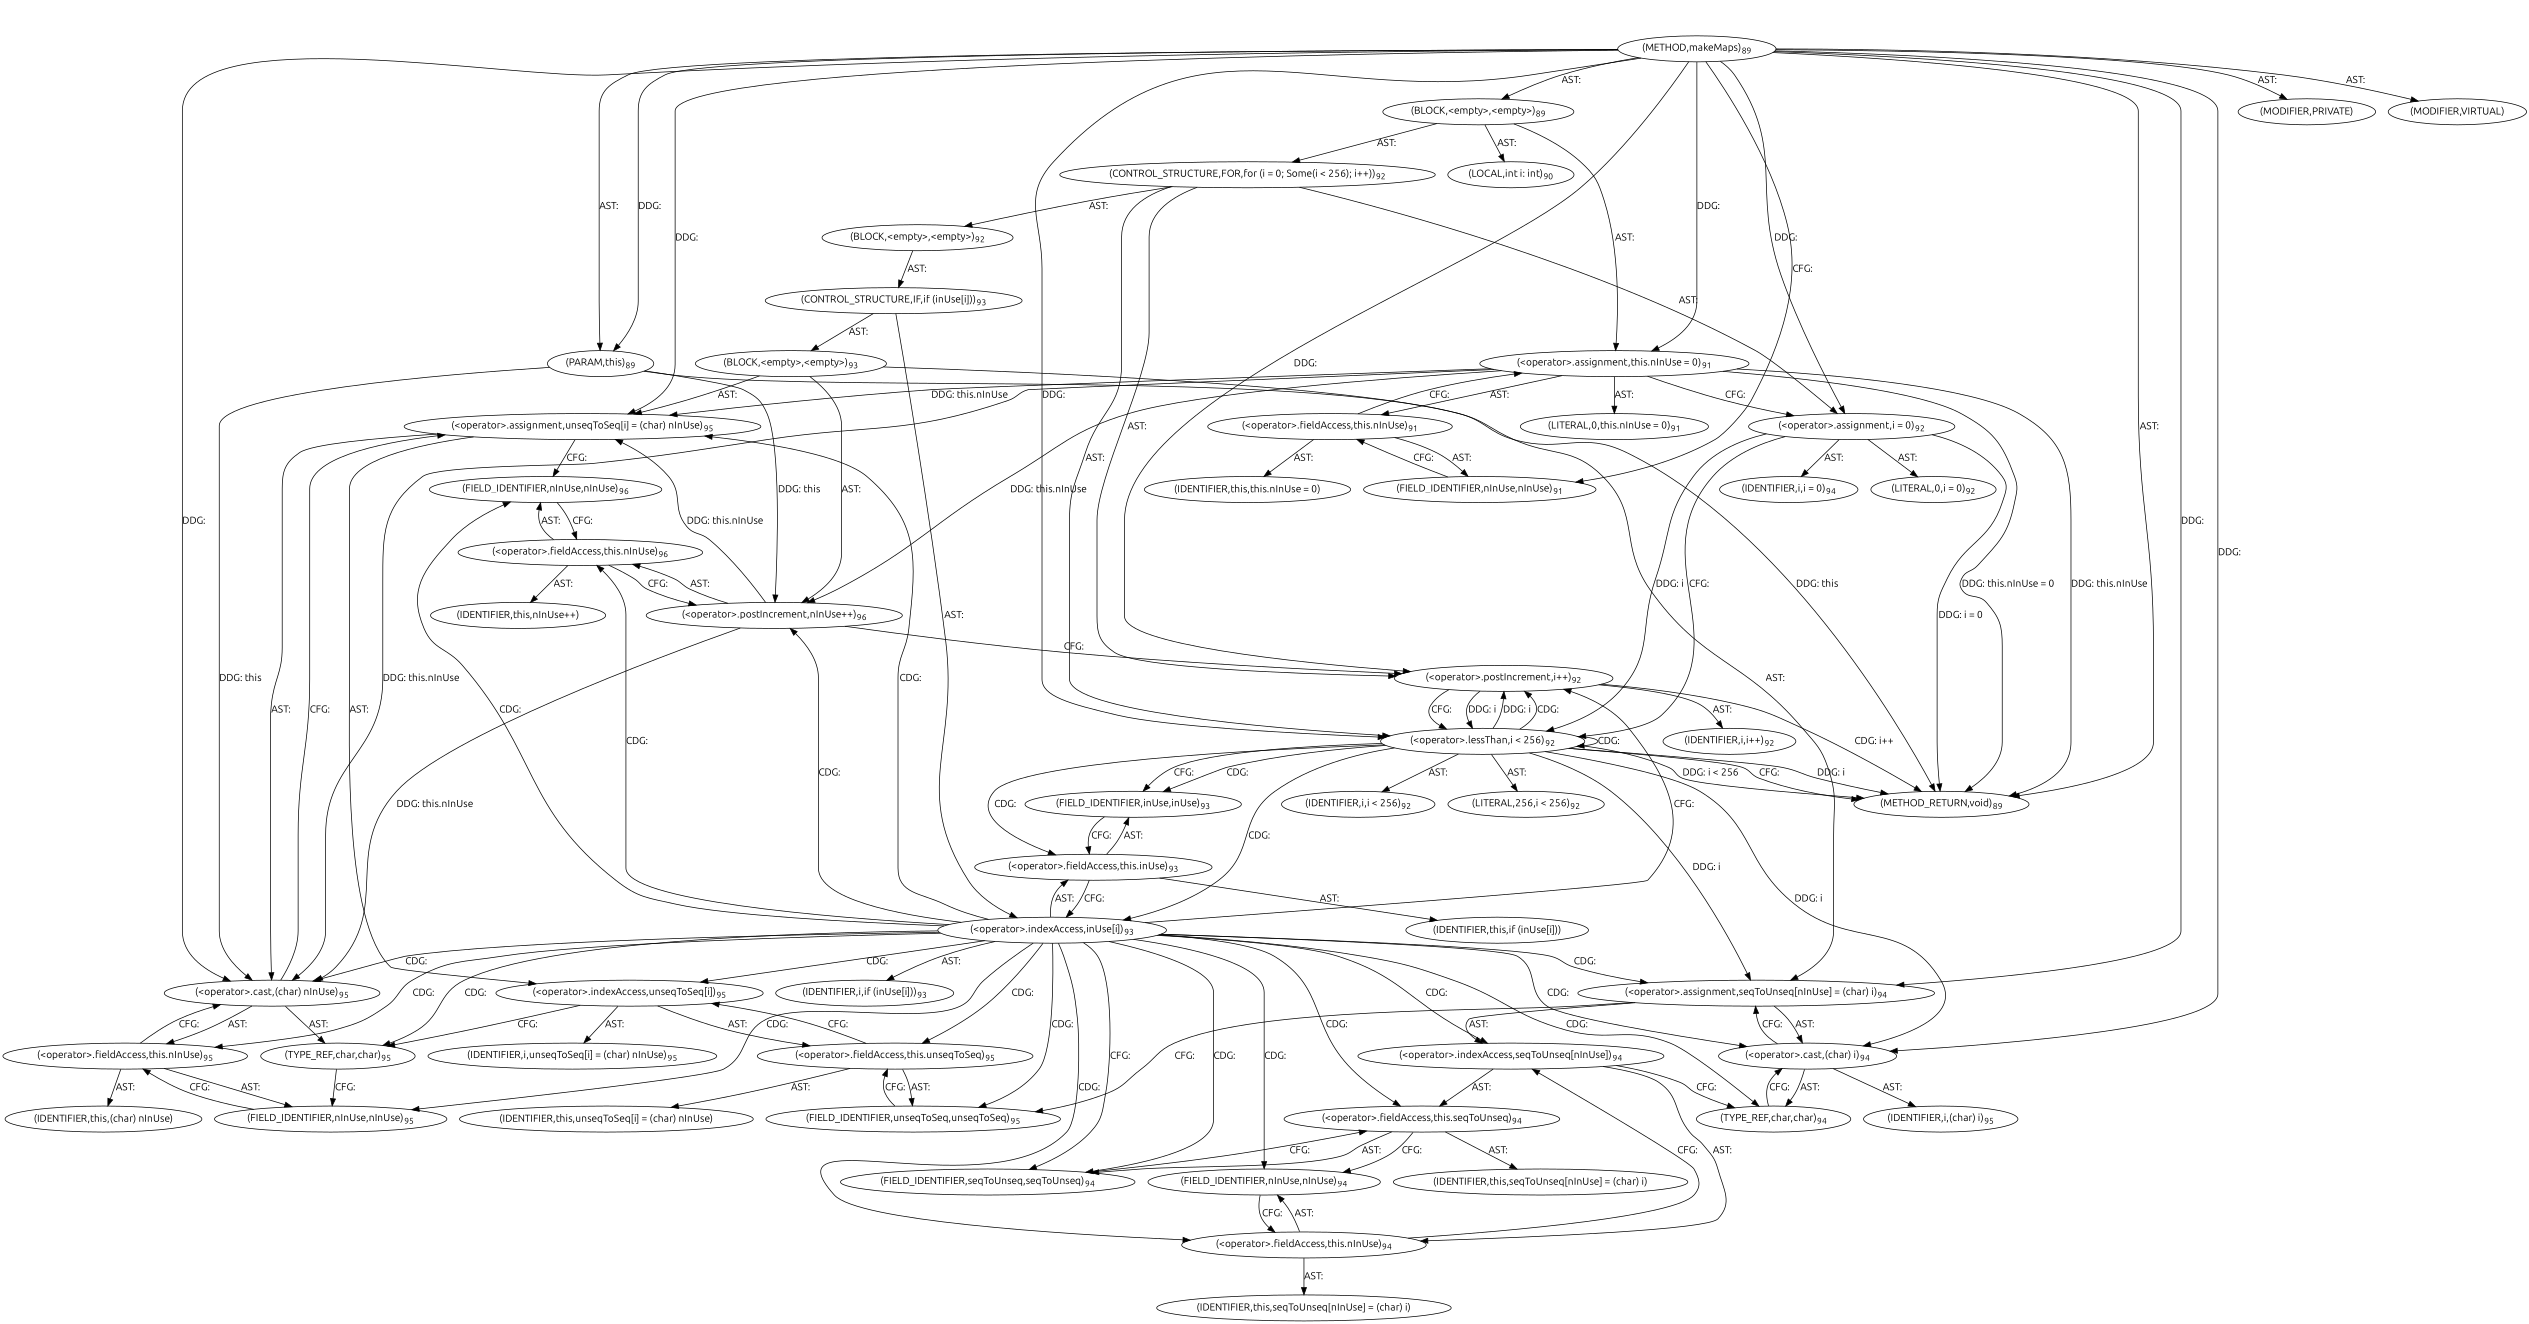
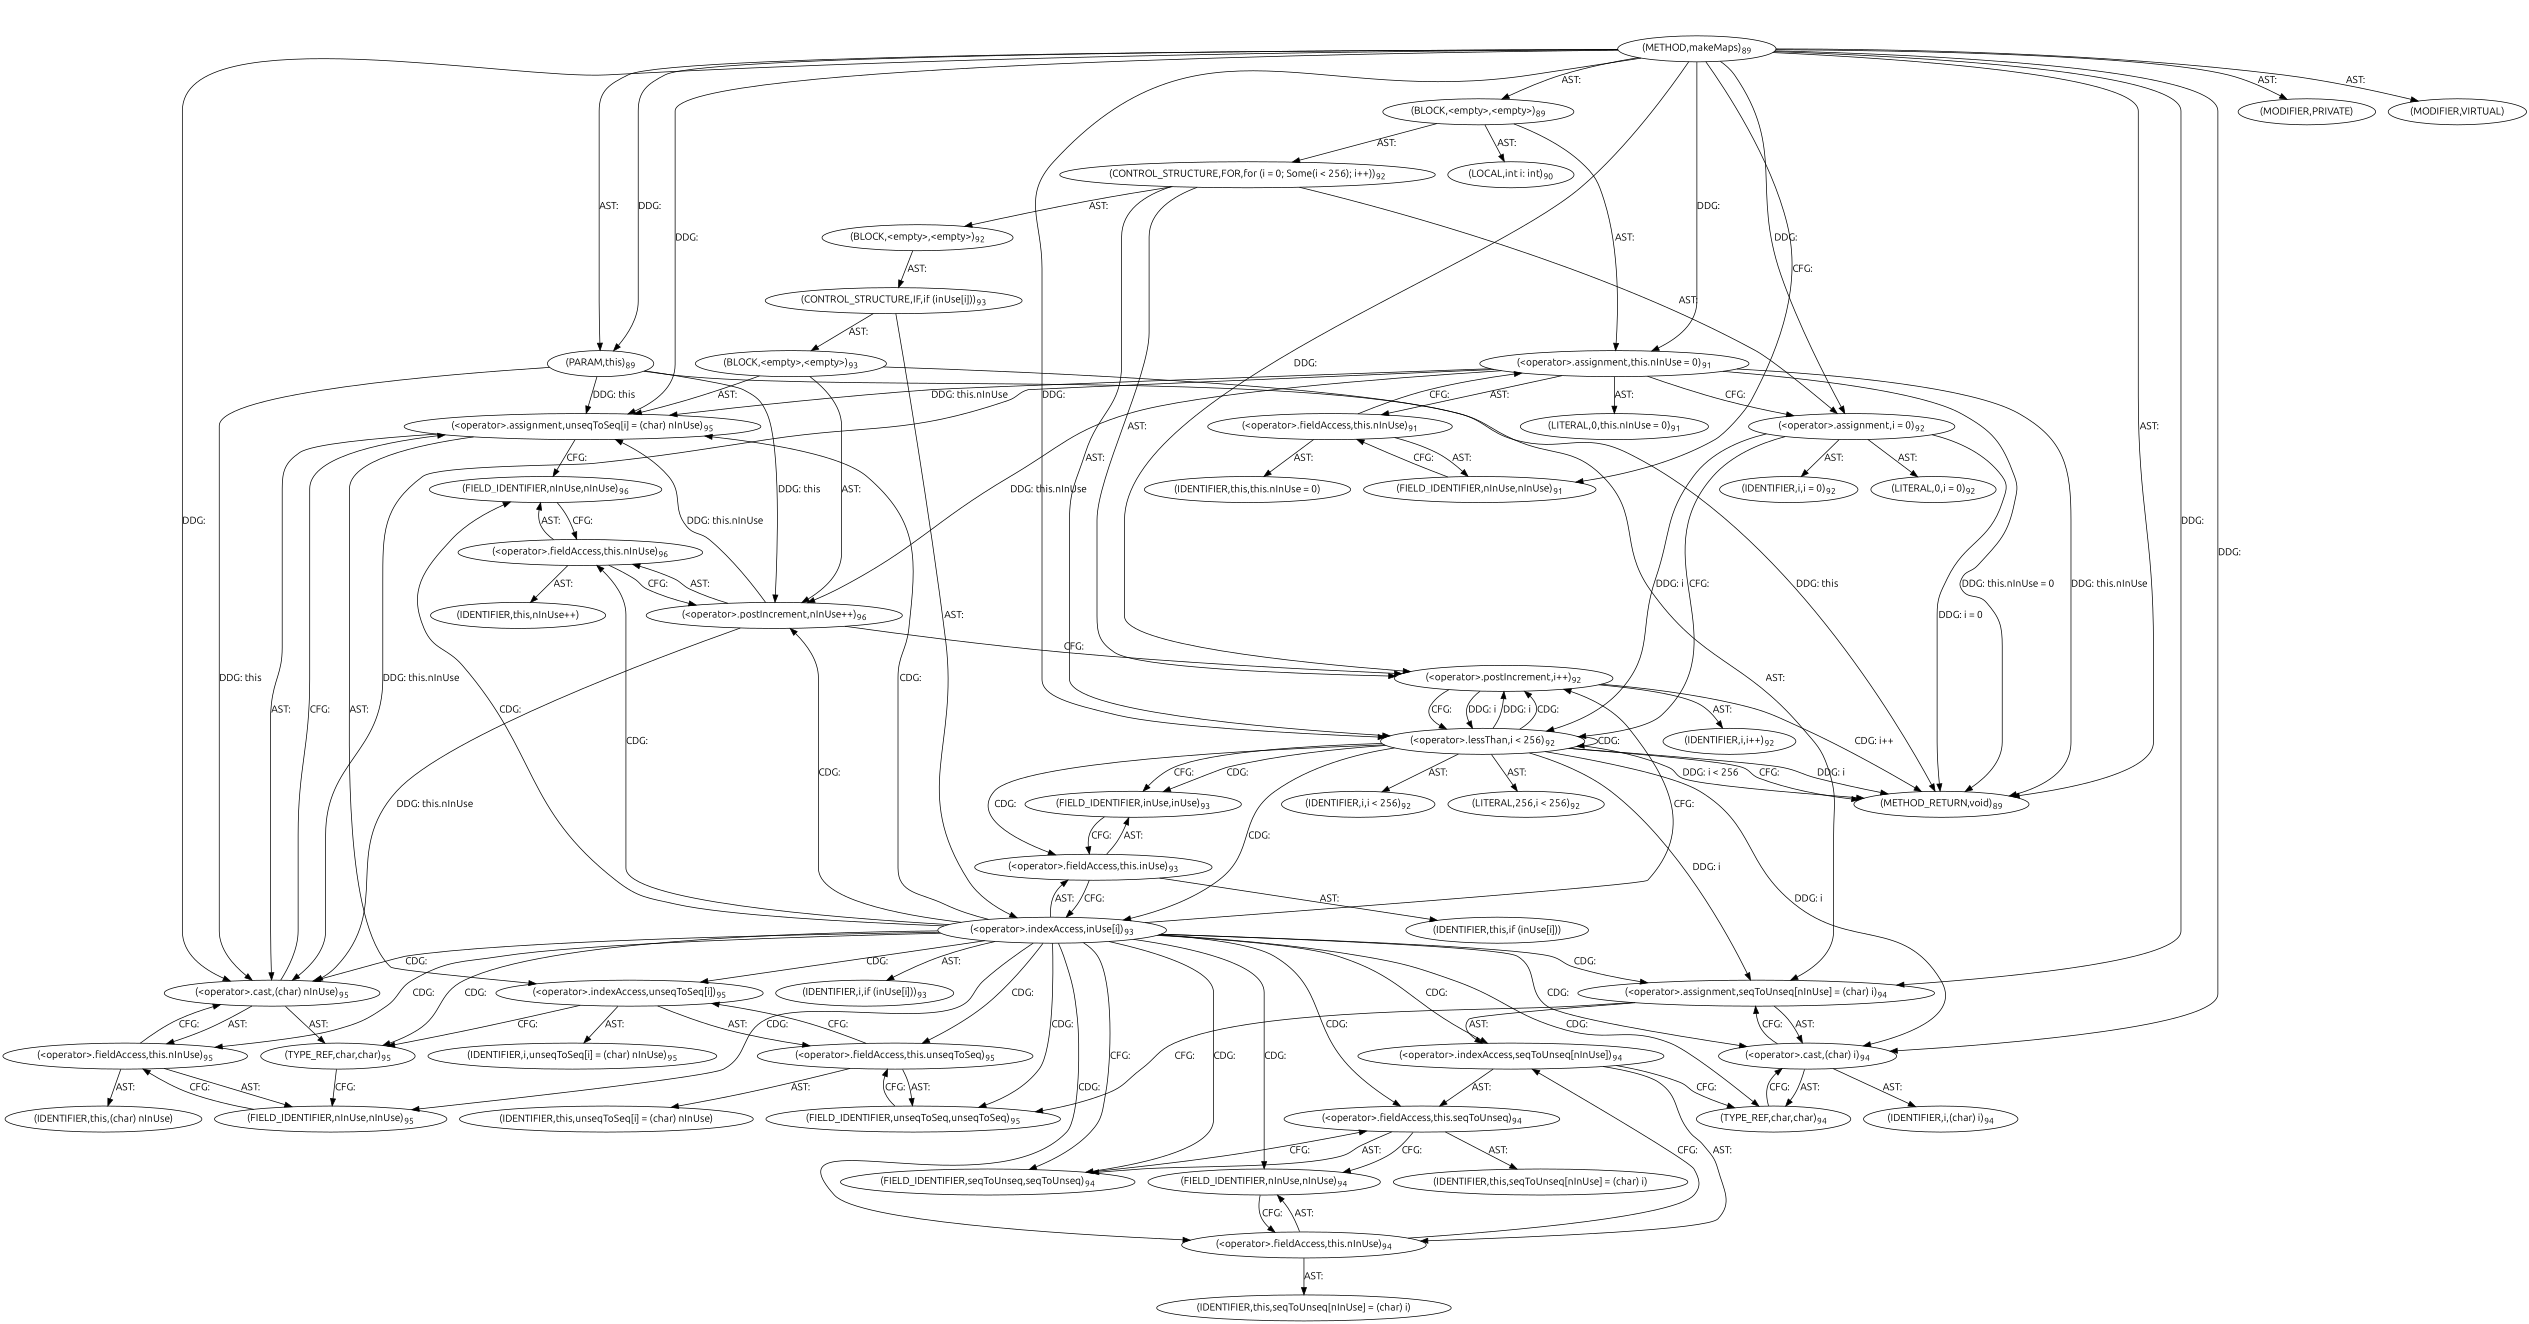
none -> (593, 392)
(1831, 488) -> (1831, 488)
(1989, 1118) -> (1989, 1118)
